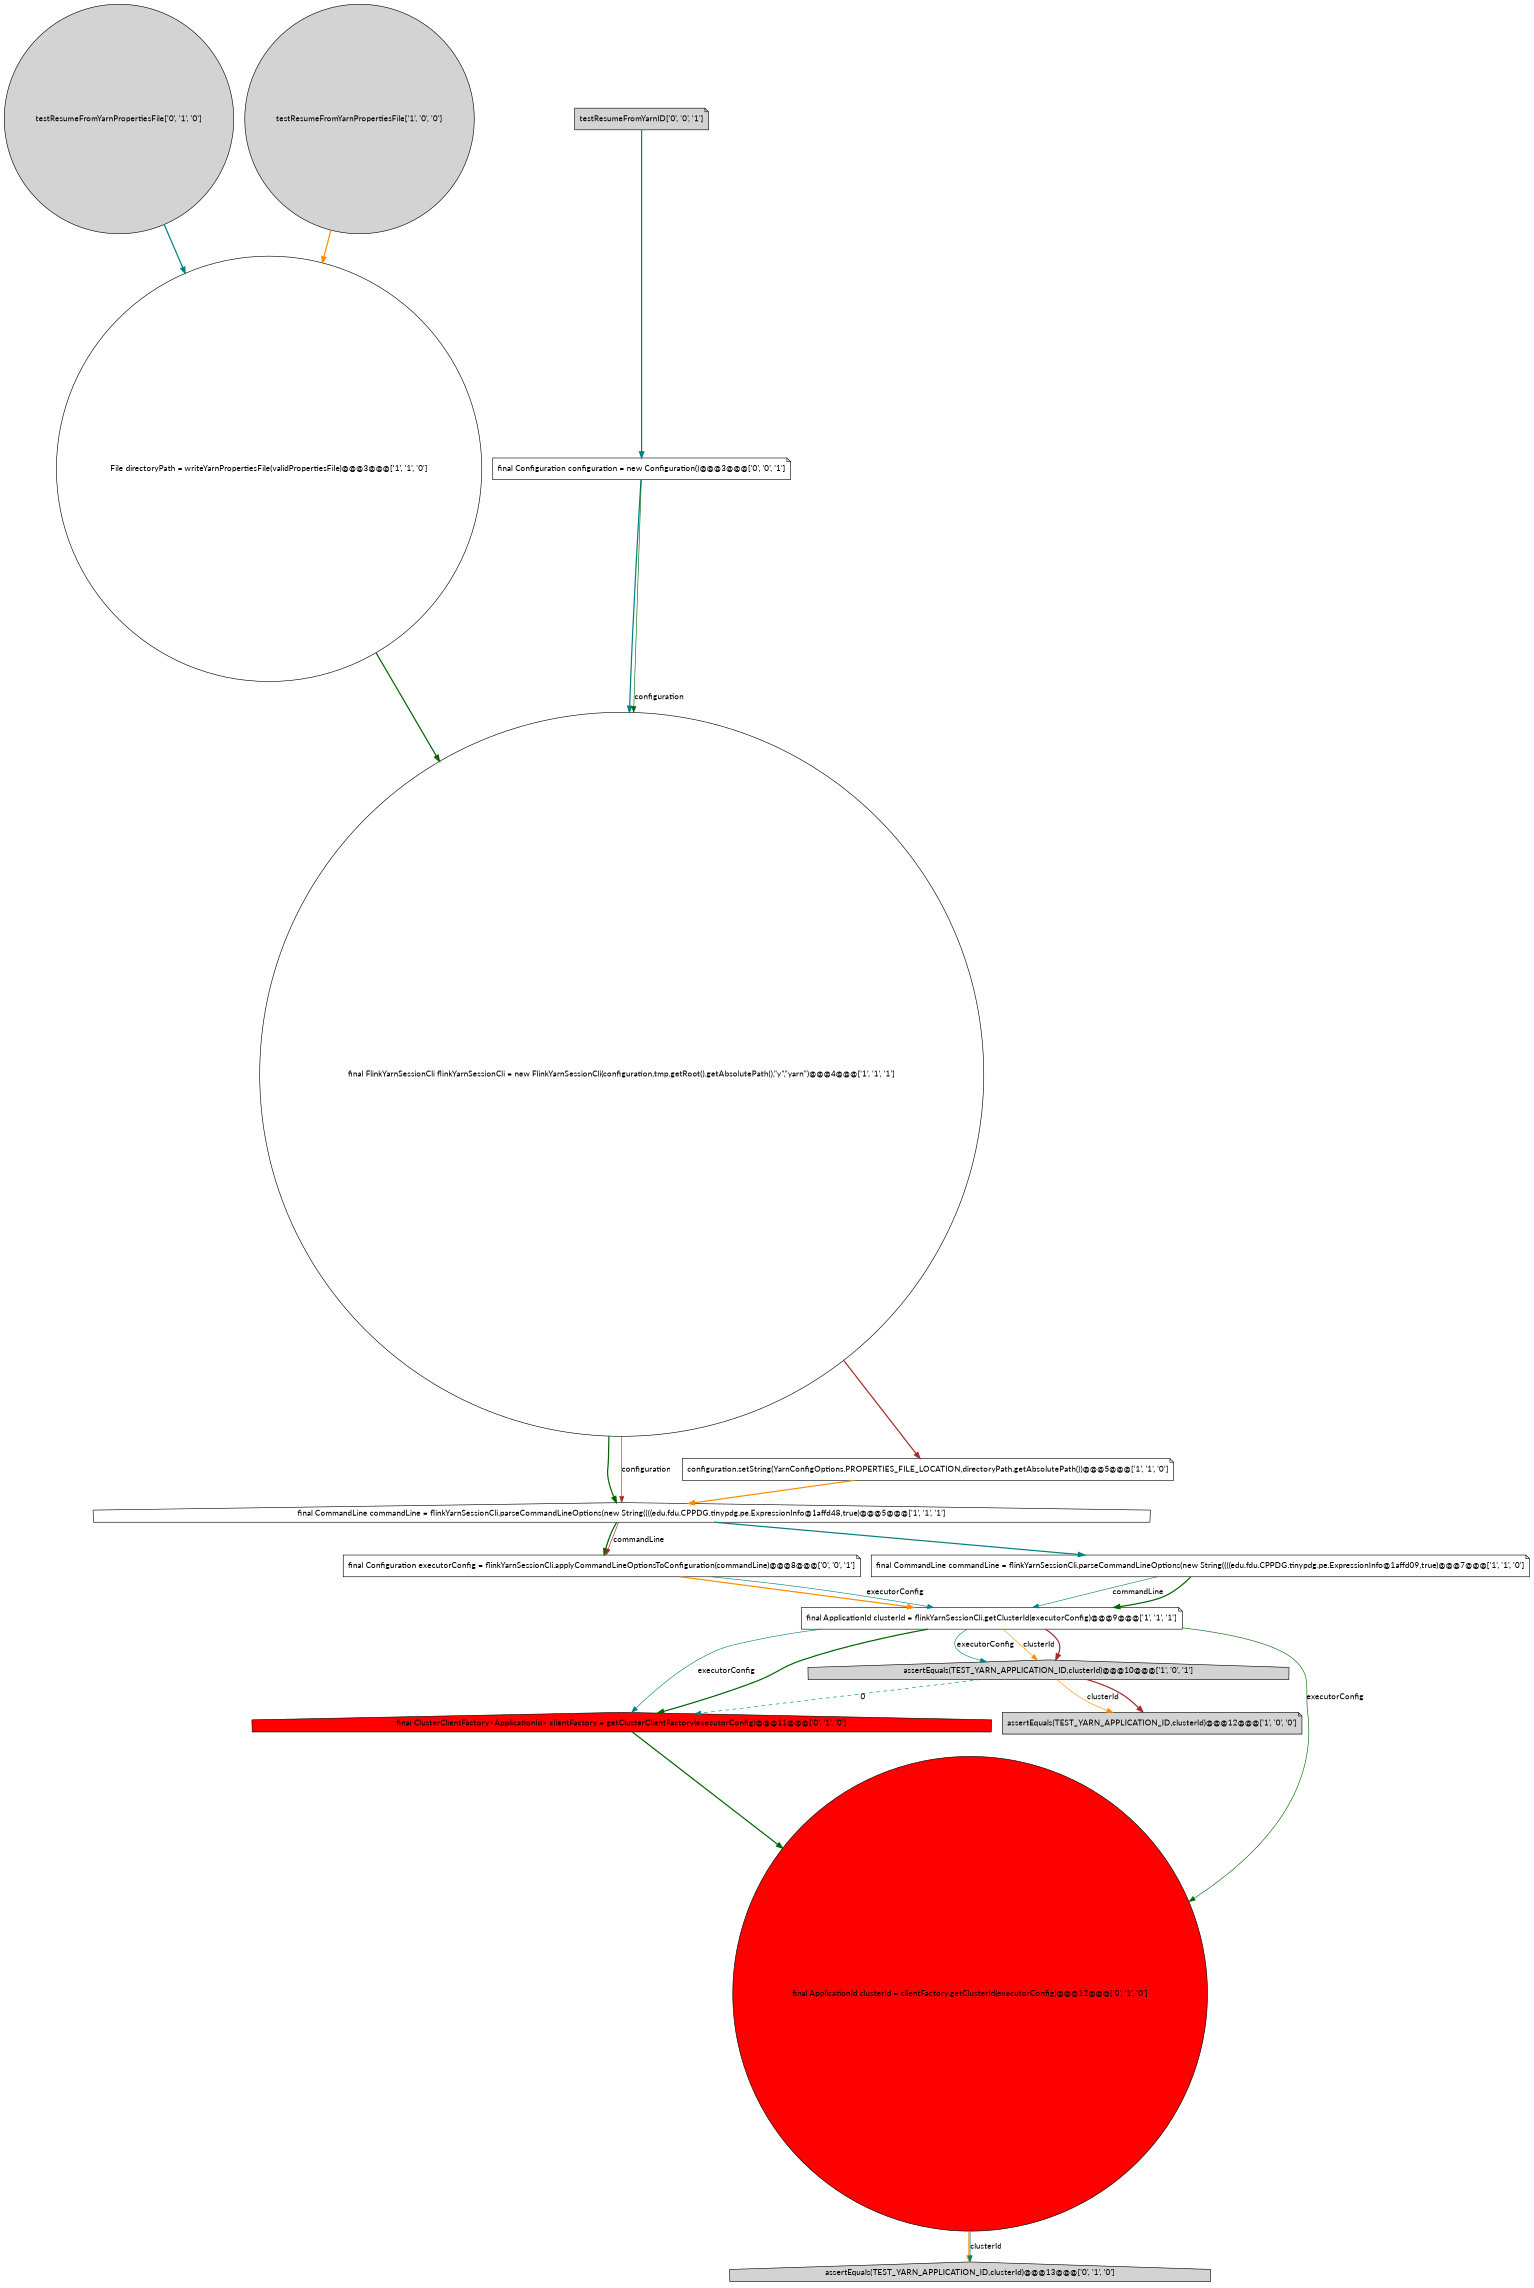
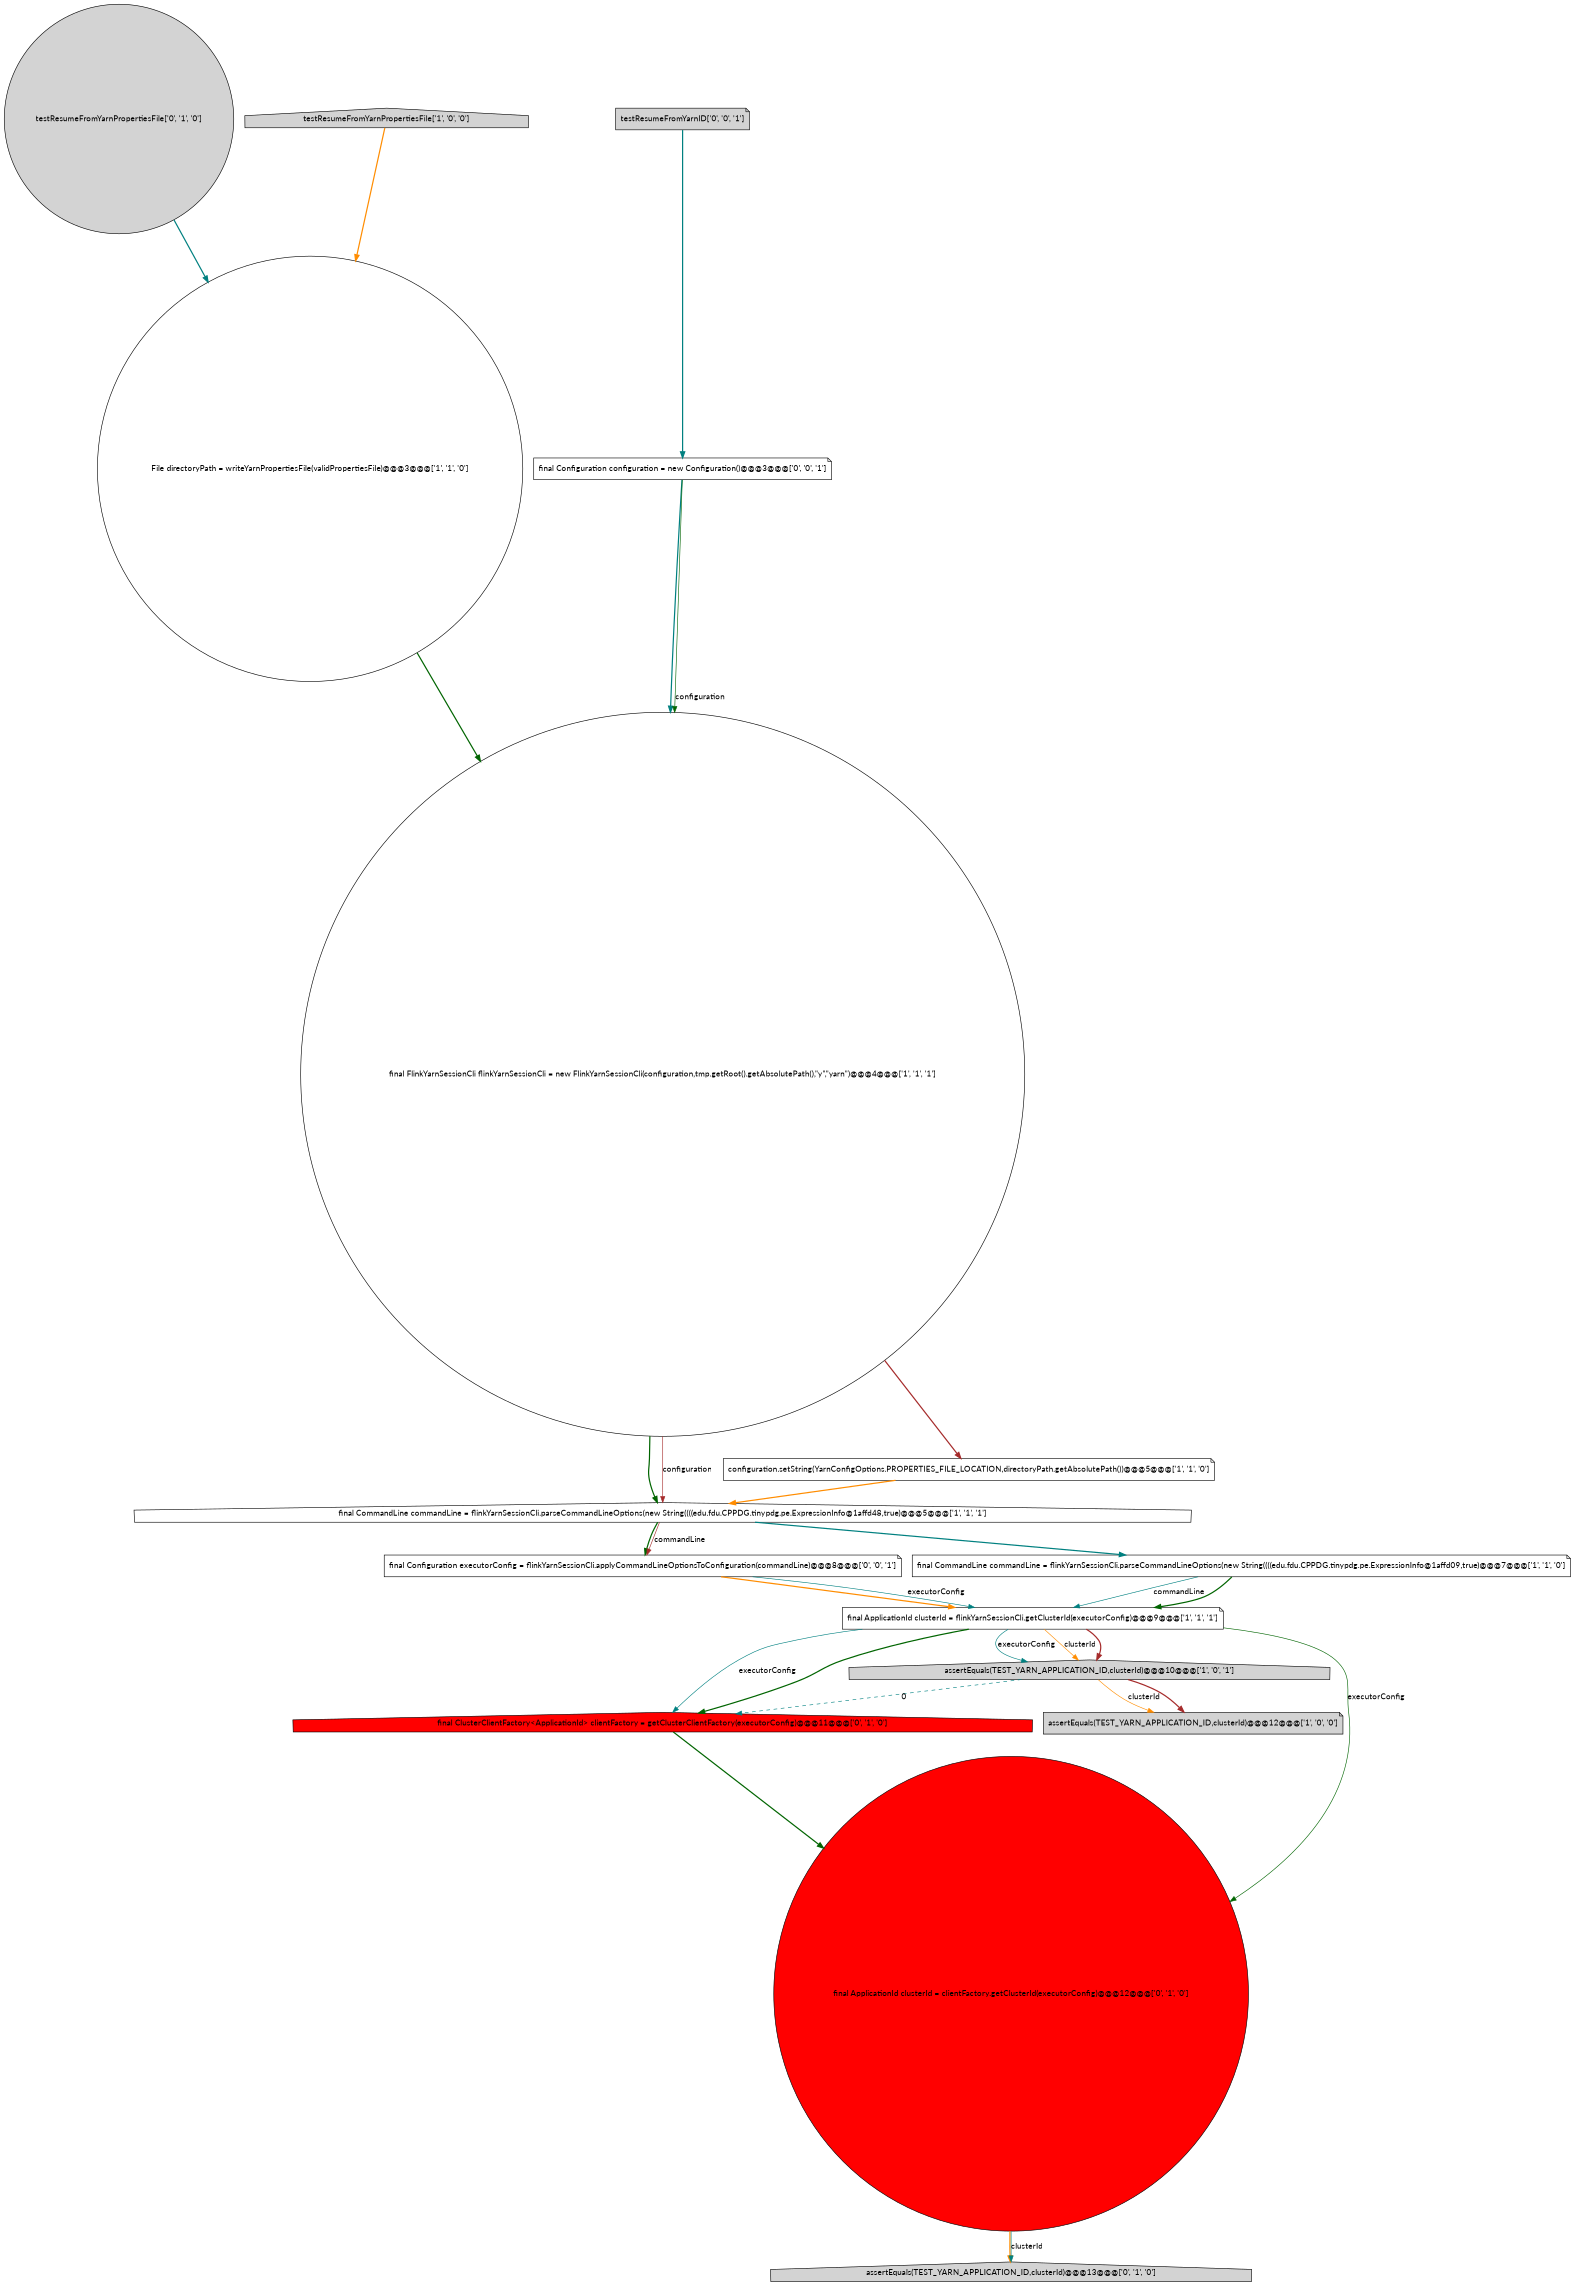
(360, 119) -> (387, 119)
